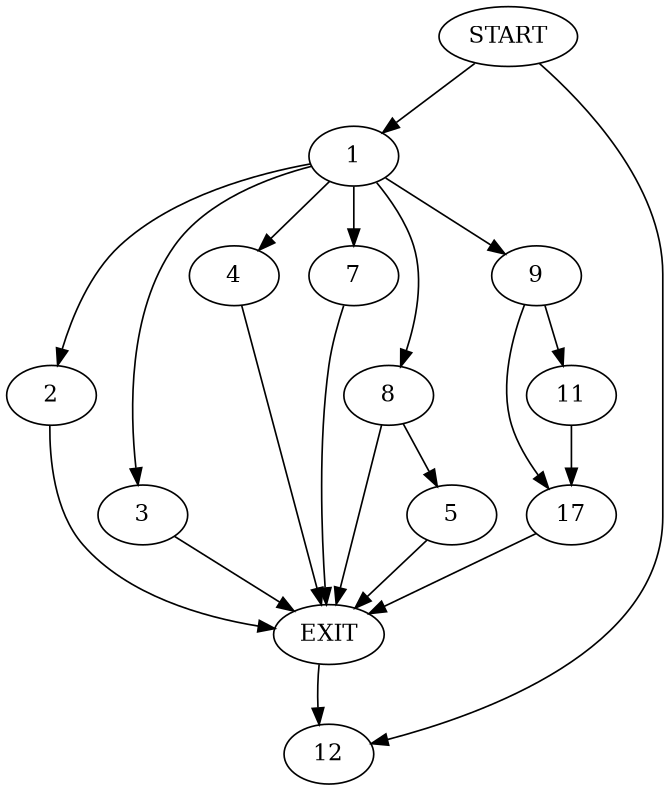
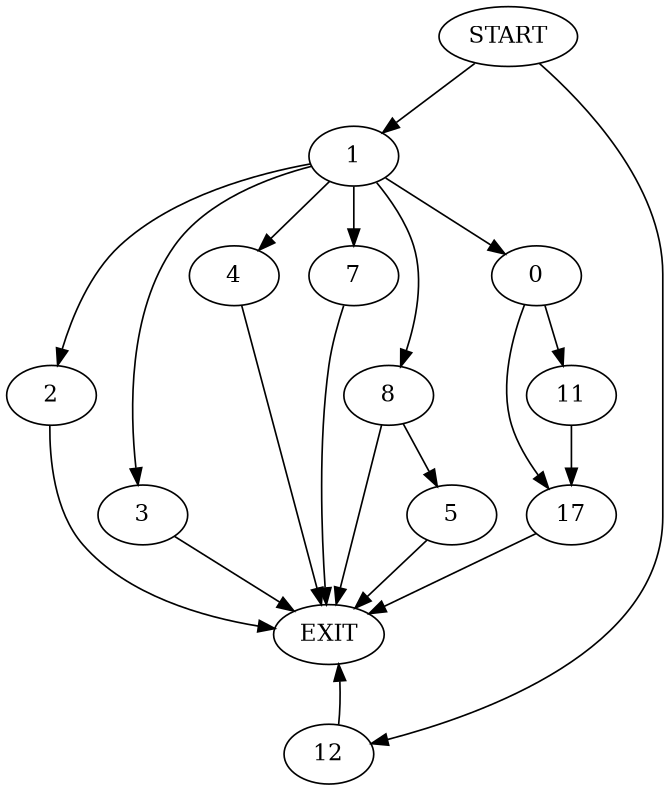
(537, 276) -> (537, 276)
(318, 686) -> (340, 703)
